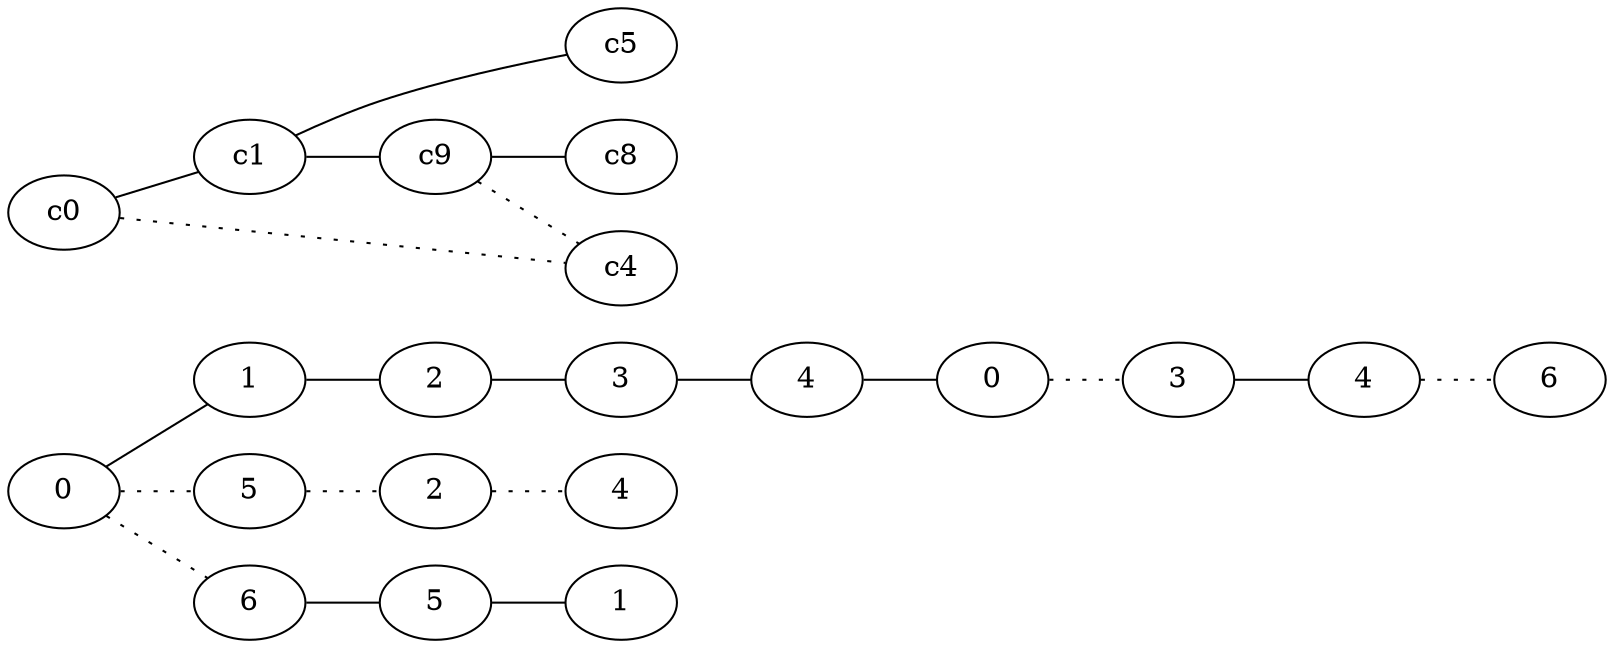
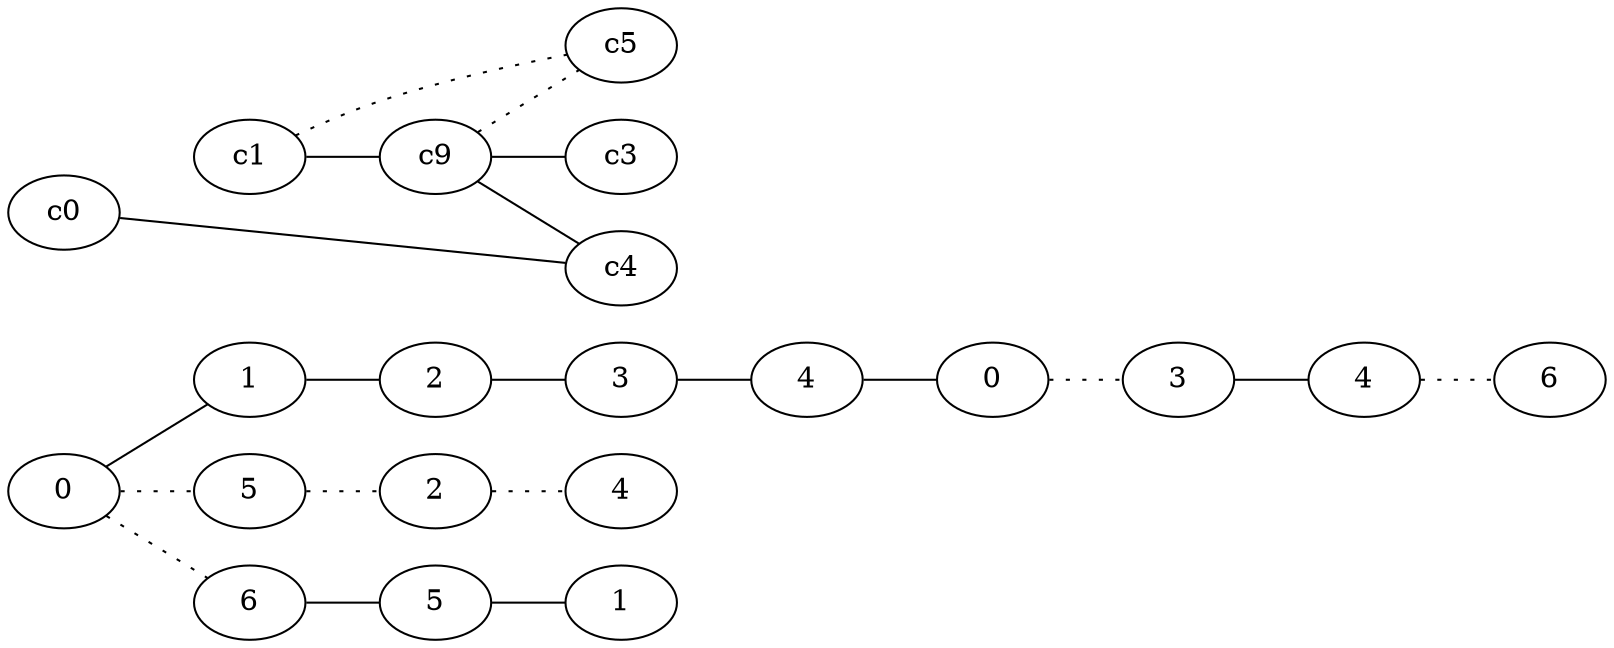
(429, 86) -> (429, 86)
none -> (528, 101)
(621, 157) -> (621, 157)
(157, 185) -> none
(528, 213) -> (528, 213)
(343, 240) -> (343, 240)
